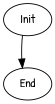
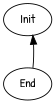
(22, 47) -> (34, 56)
